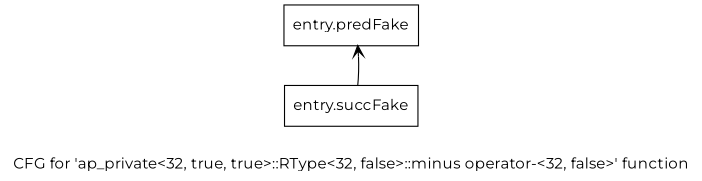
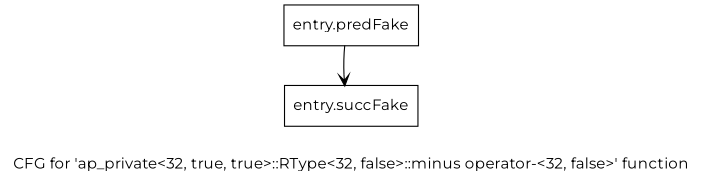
(359, 71) -> (344, 60)
